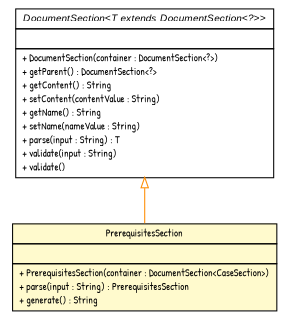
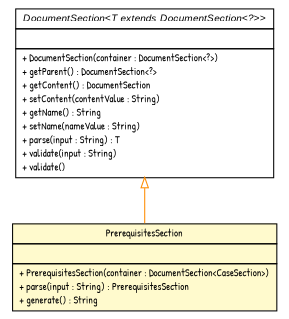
(67, 85) -> (87, 85)
